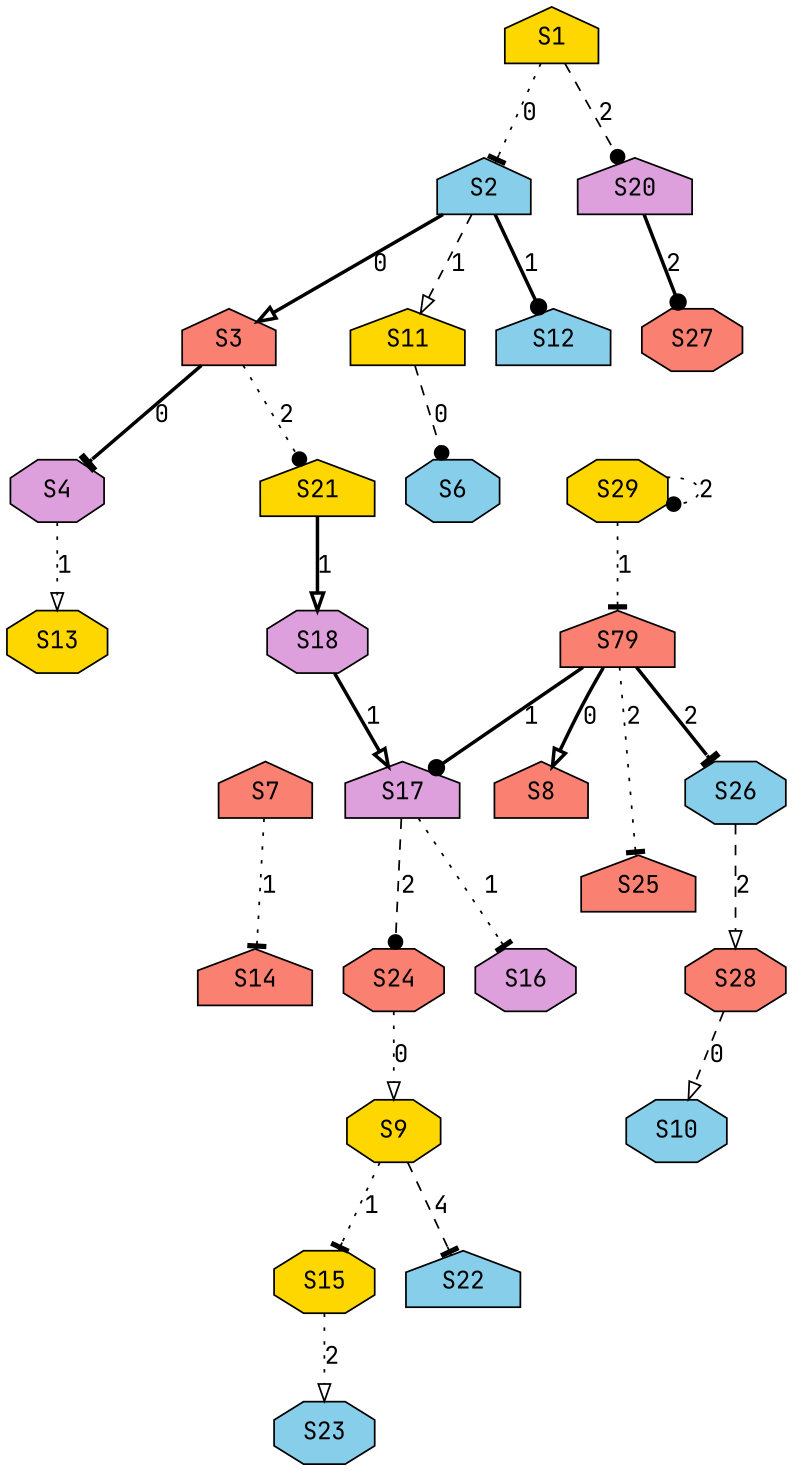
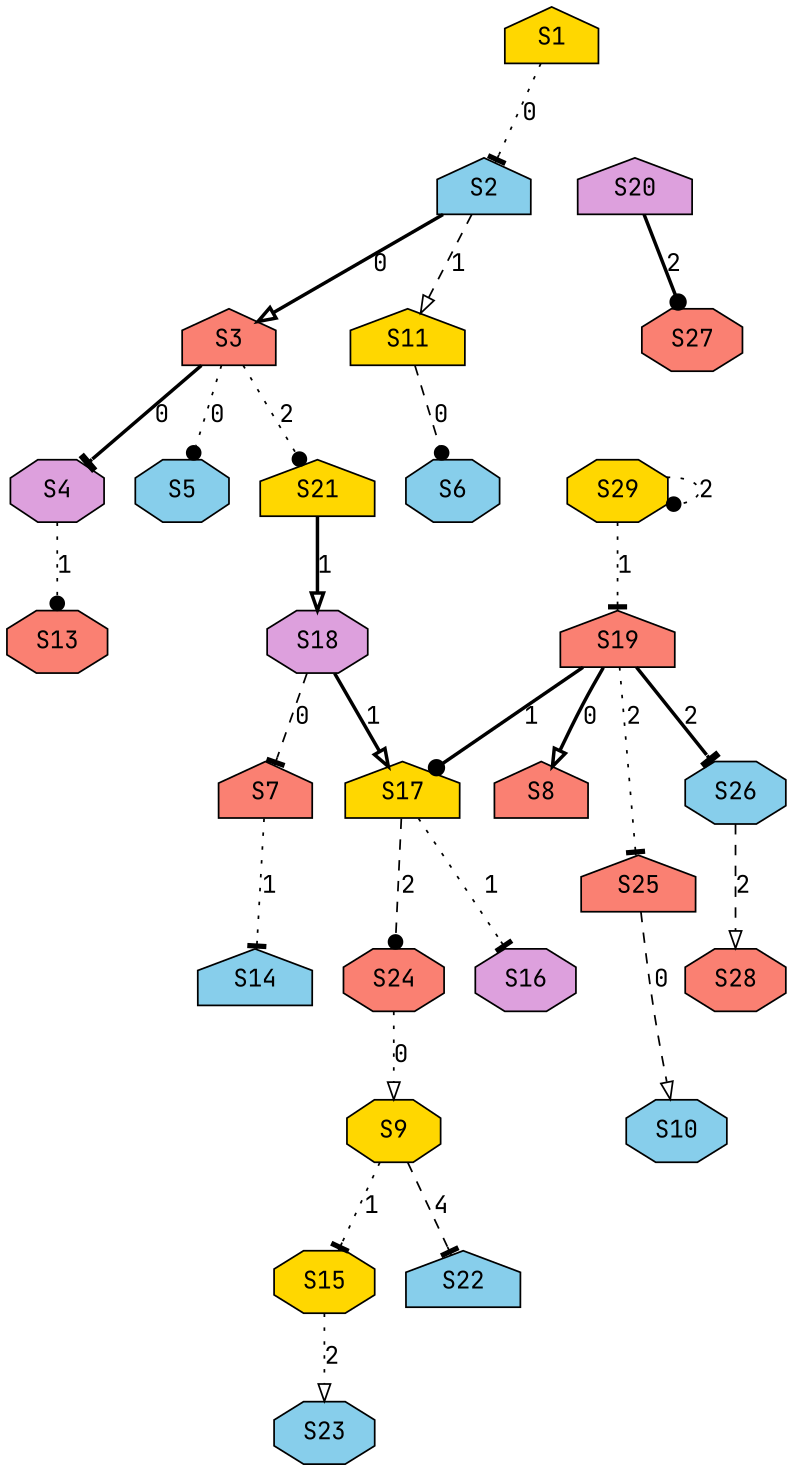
(589, 107) -> none
(553, 340) -> none
none -> (182, 491)
(57, 559) -> (57, 559)
(57, 642) -> (57, 642)
(618, 642) -> (618, 642)
none -> (292, 715)
(402, 793) -> (402, 793)
(255, 980) -> (255, 980)
(709, 1047) -> (652, 997)
